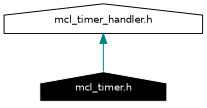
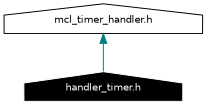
(103, 88) -> (103, 88)
